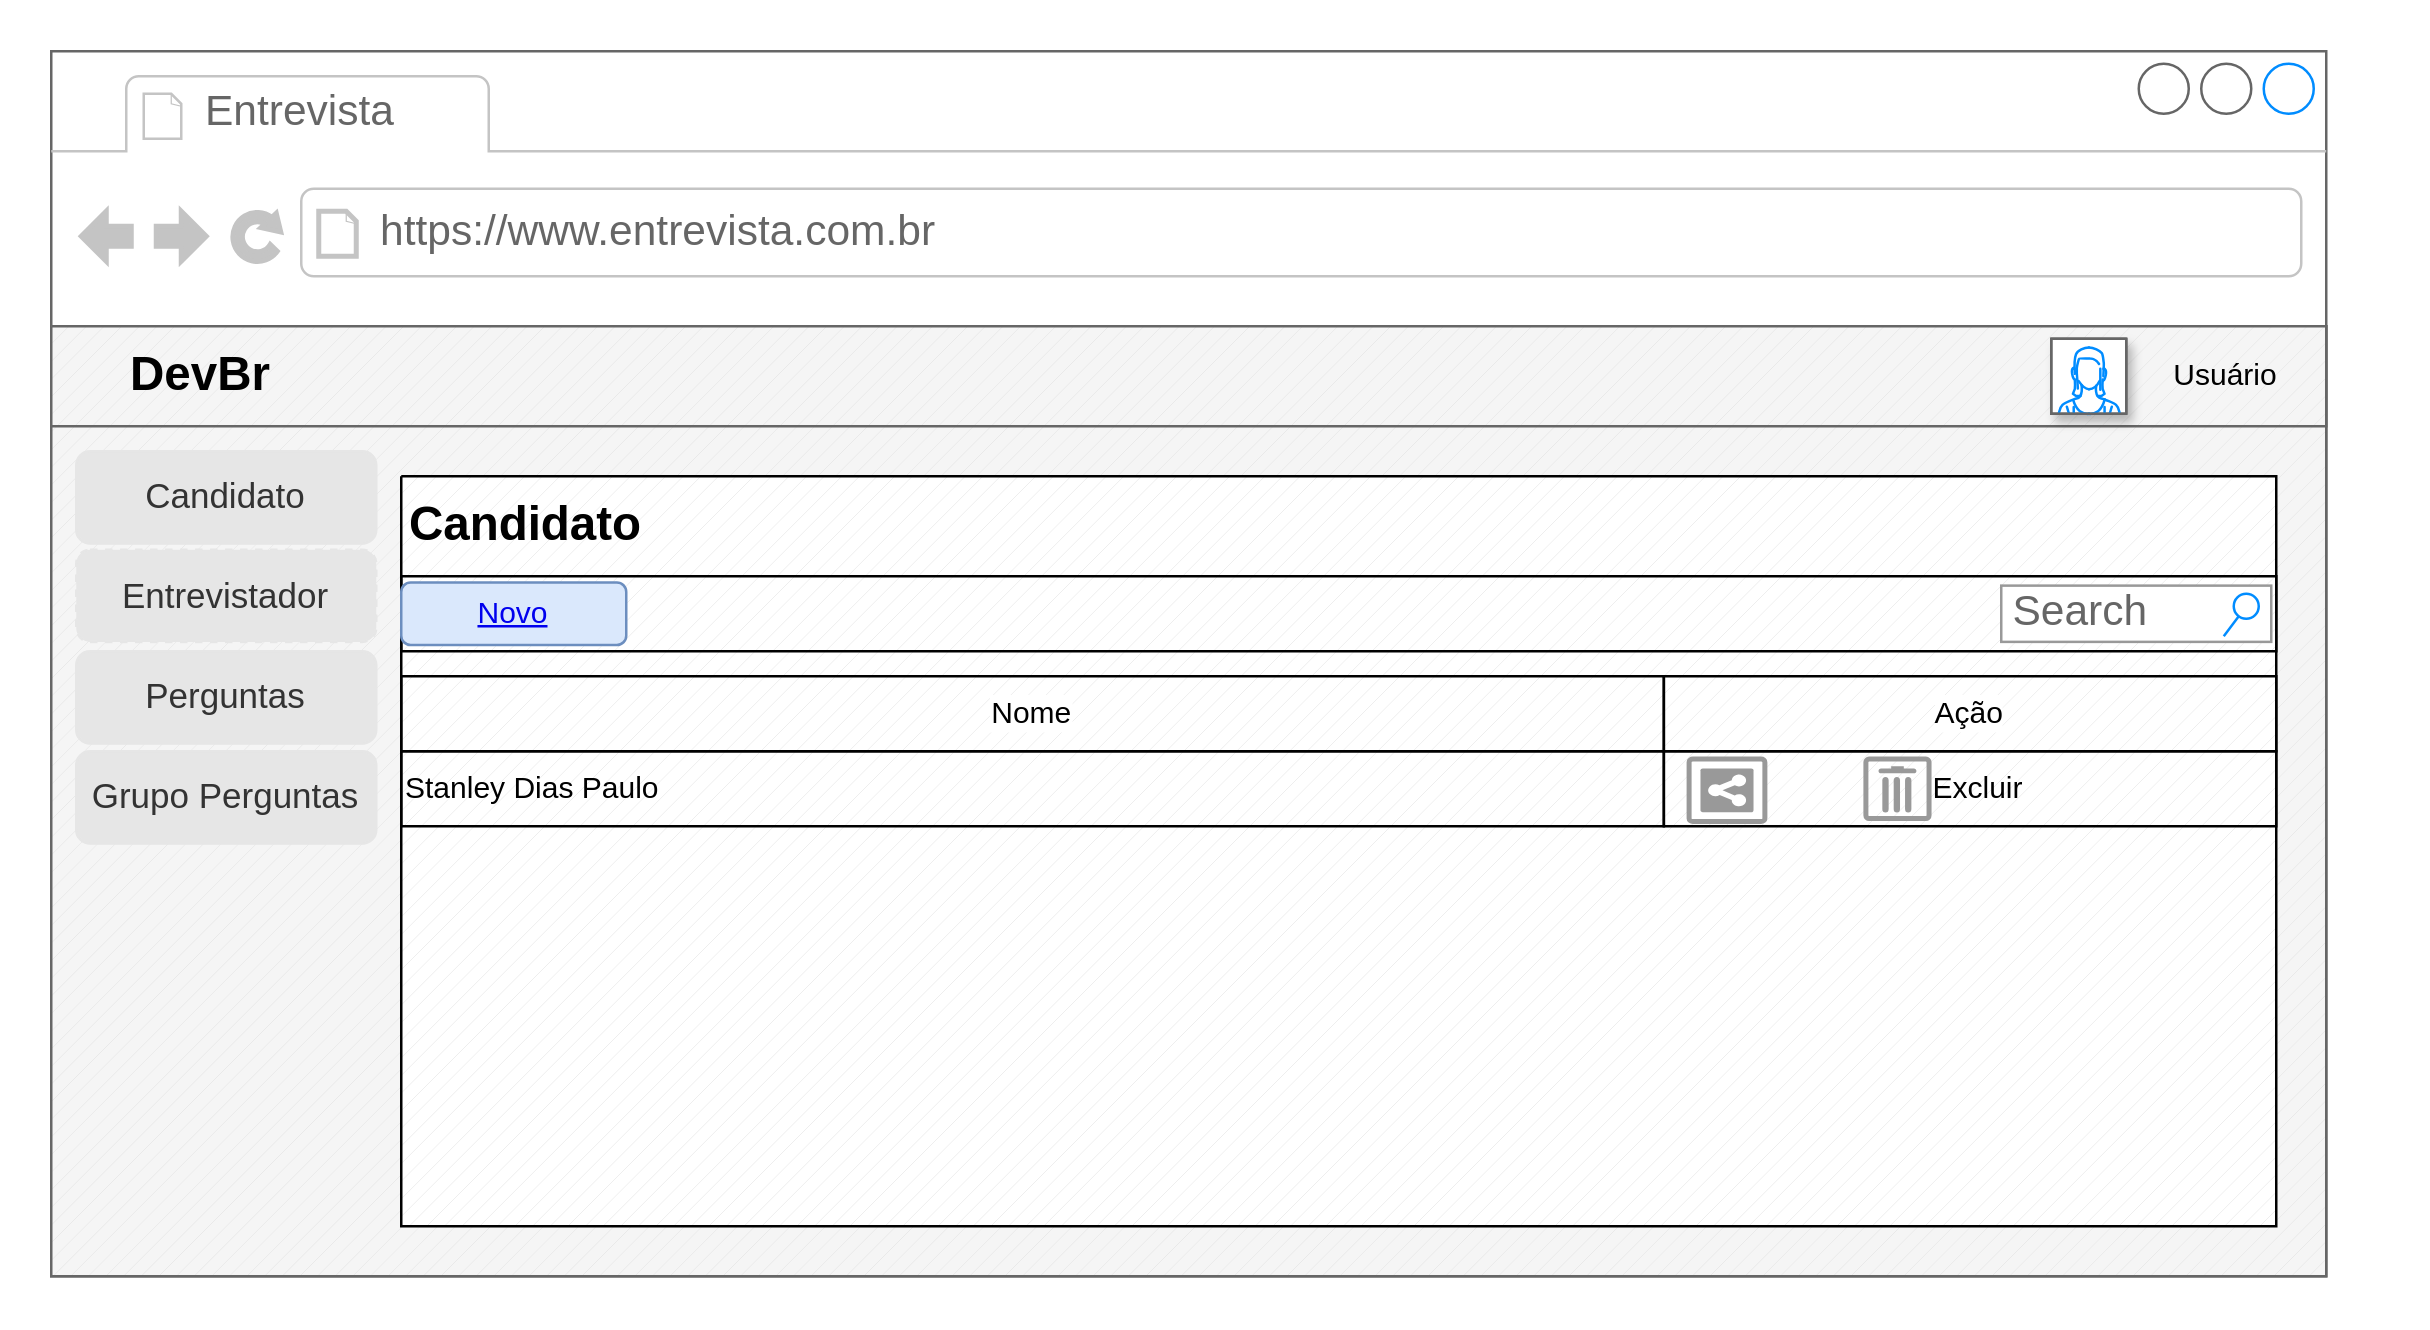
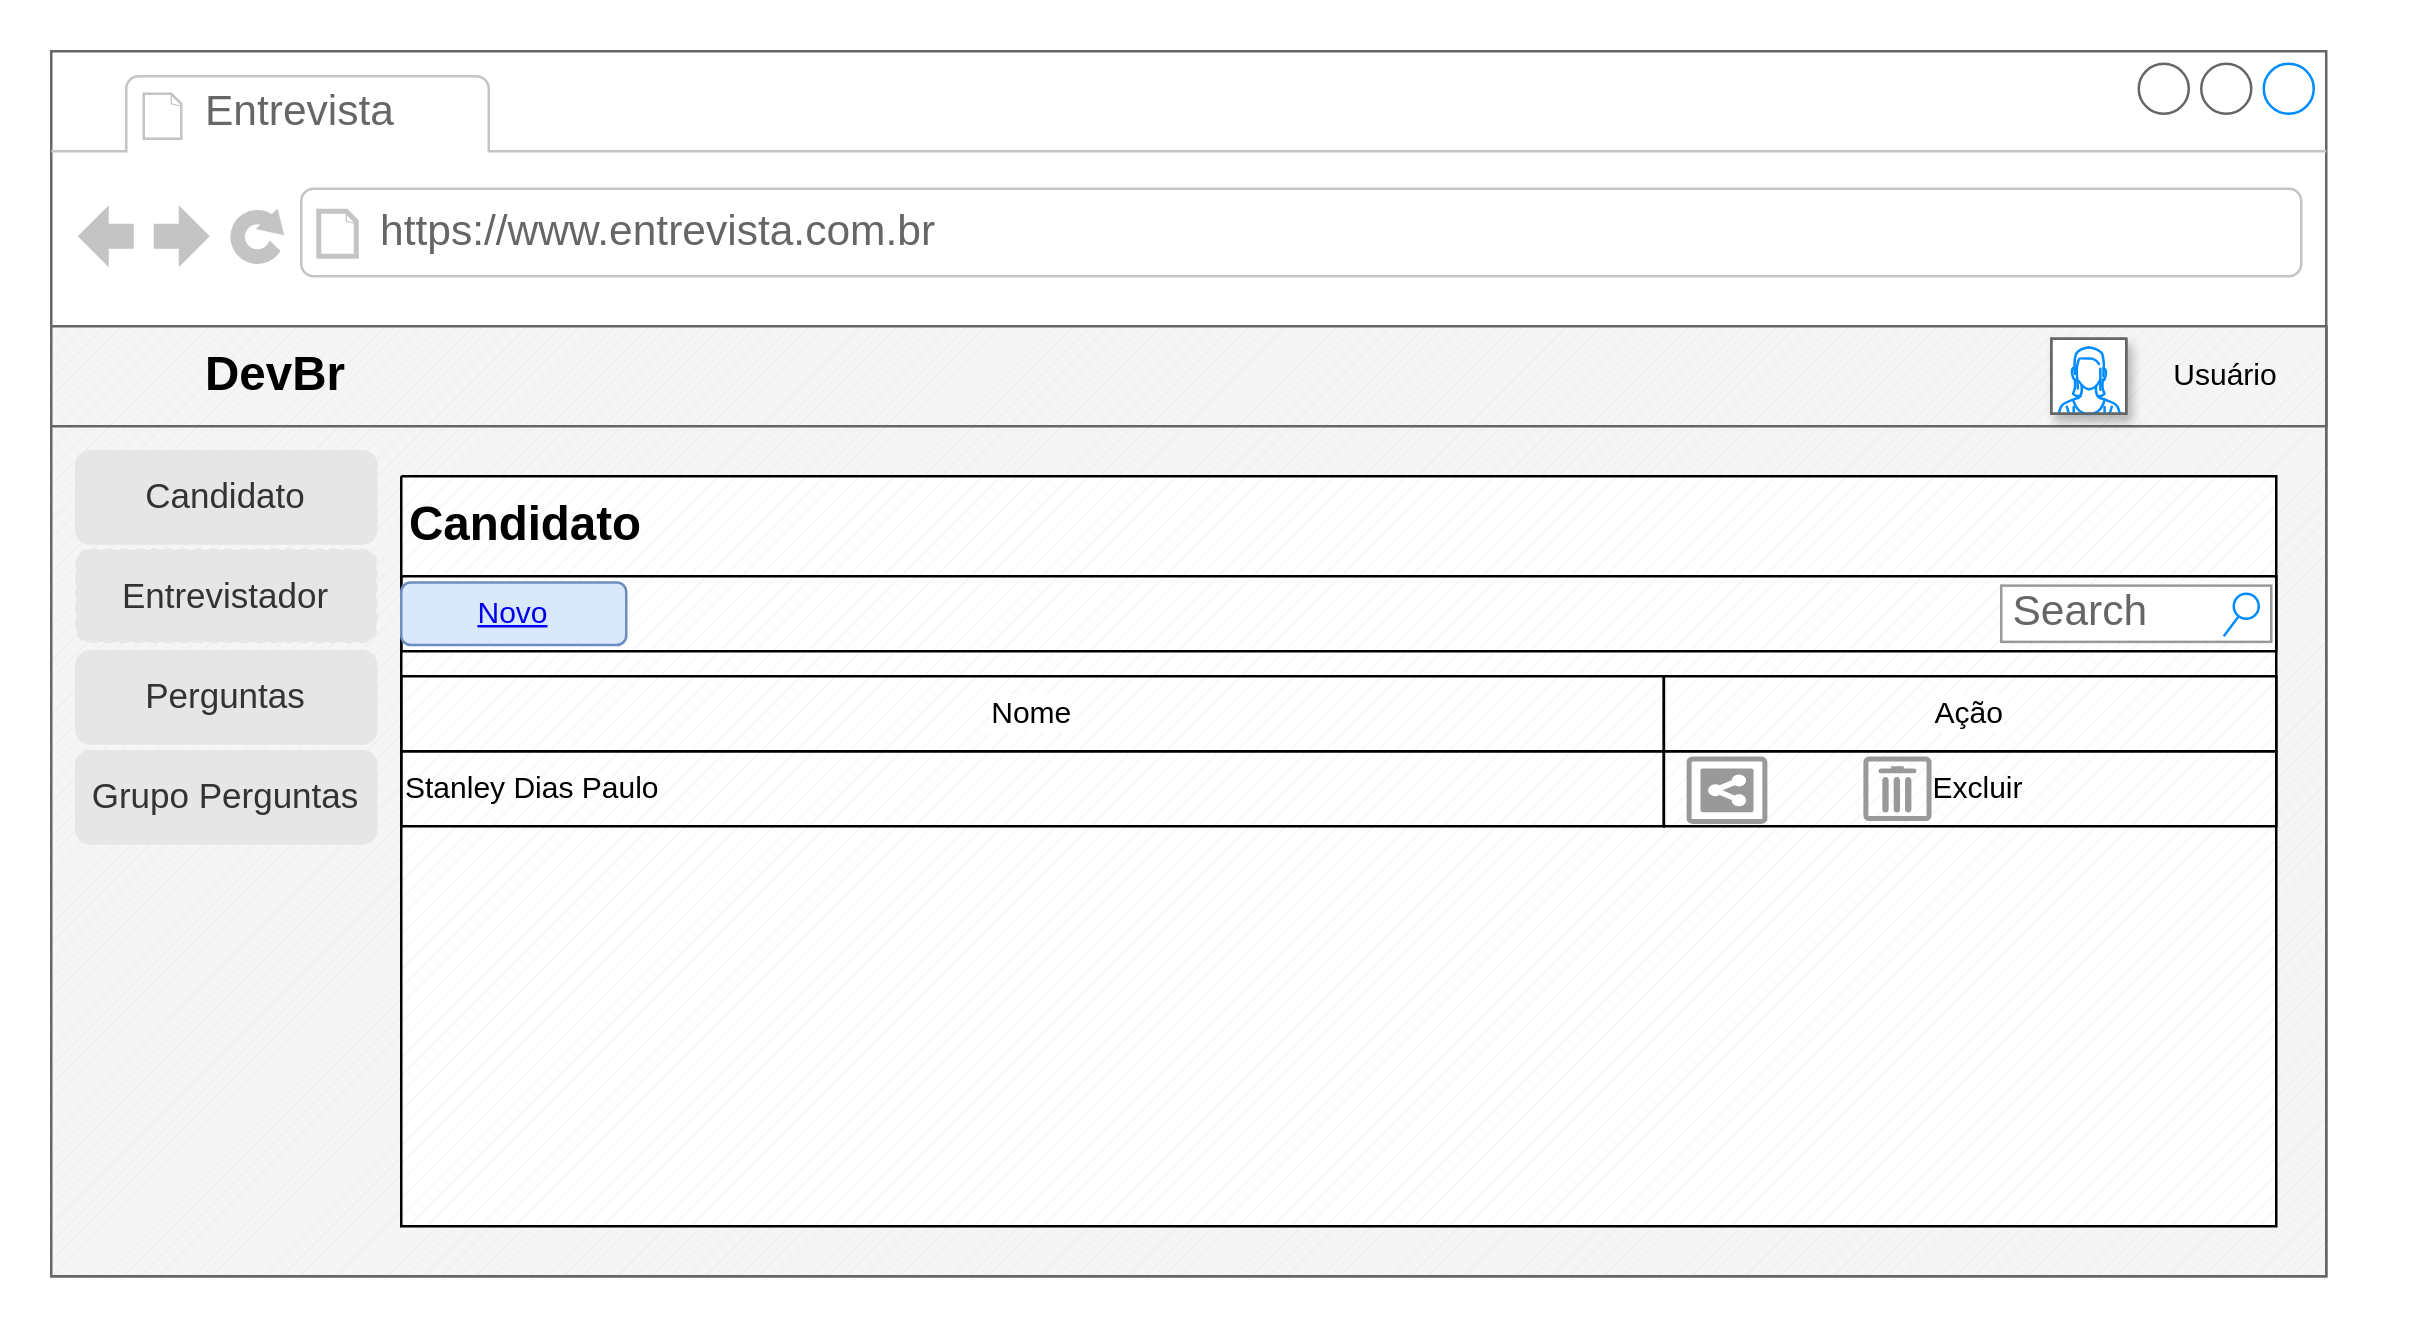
(201, 376) -> (276, 376)
